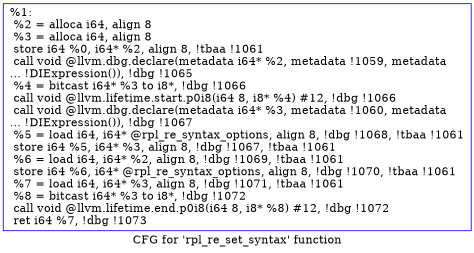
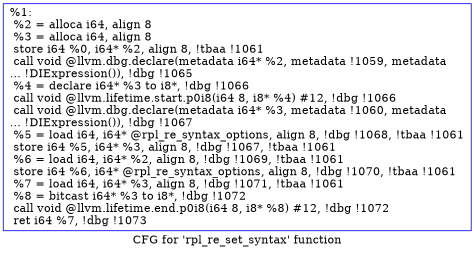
(128, 86) -> (130, 86)
